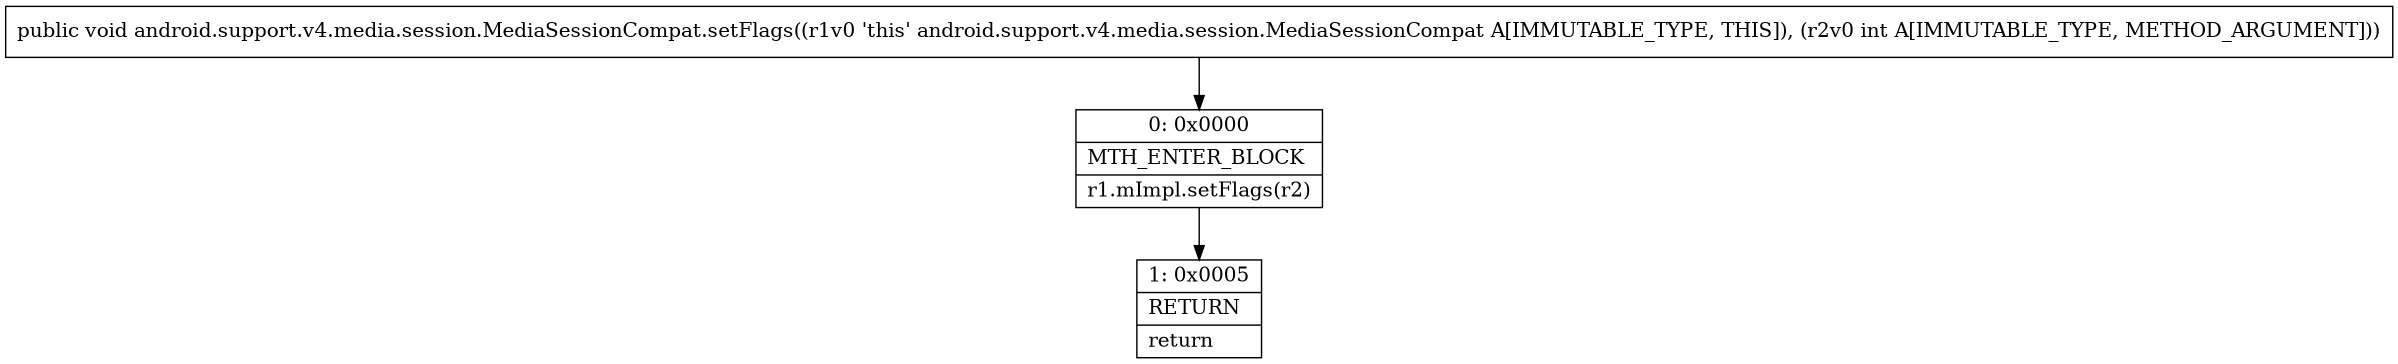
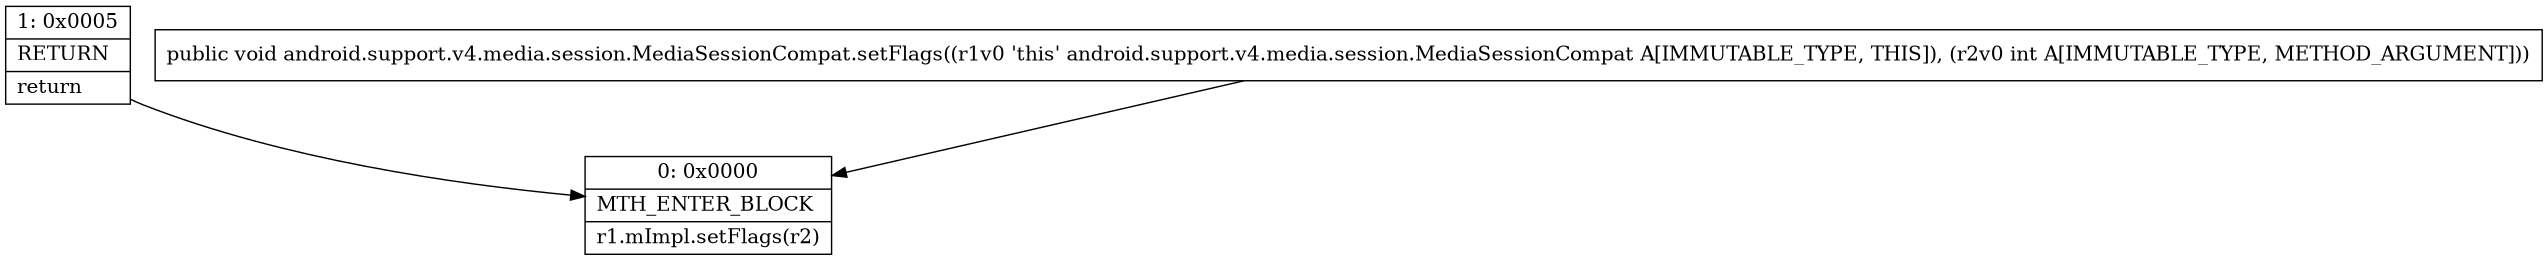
(1199, 227) -> (347, 162)
